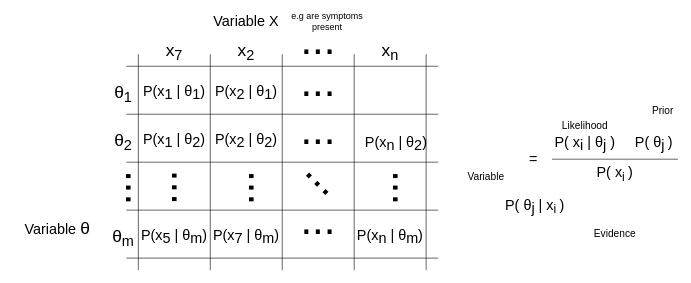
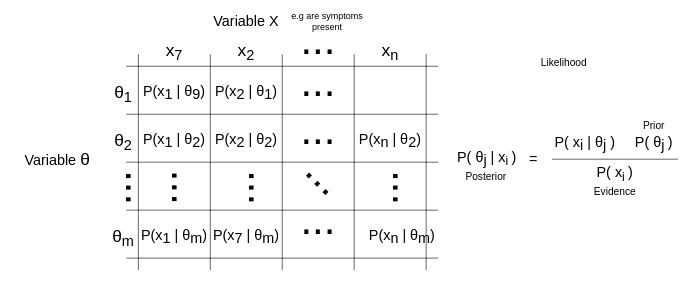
(174, 93) -> (174, 93)
(663, 111) -> (654, 126)
(585, 126) -> (564, 63)
(396, 144) -> (390, 141)
(486, 177) -> (486, 177)
(537, 207) -> (489, 159)
(57, 228) -> (57, 159)
(615, 234) -> (615, 192)
(174, 237) -> (174, 237)
(390, 237) -> (402, 237)
